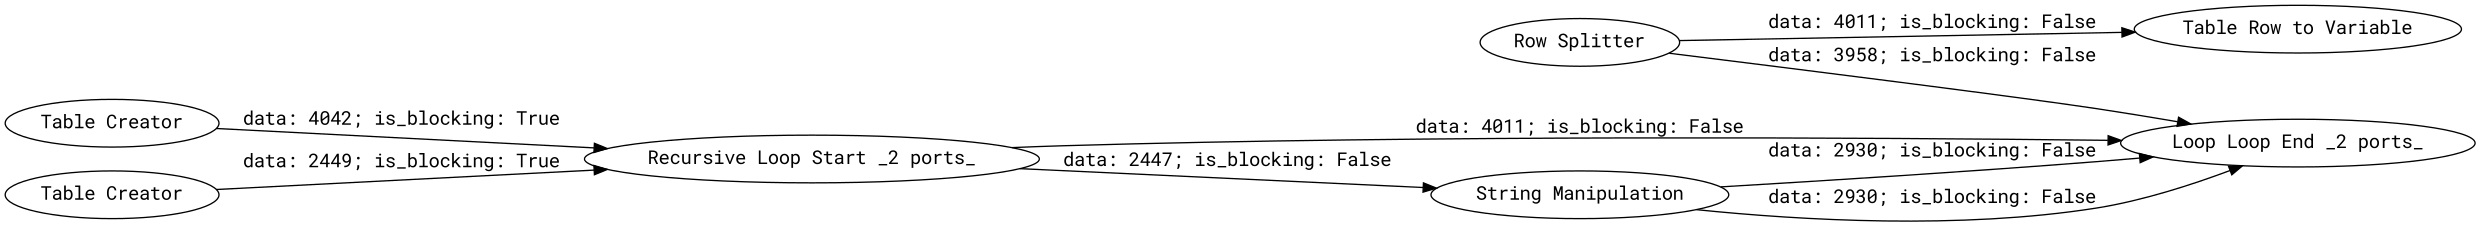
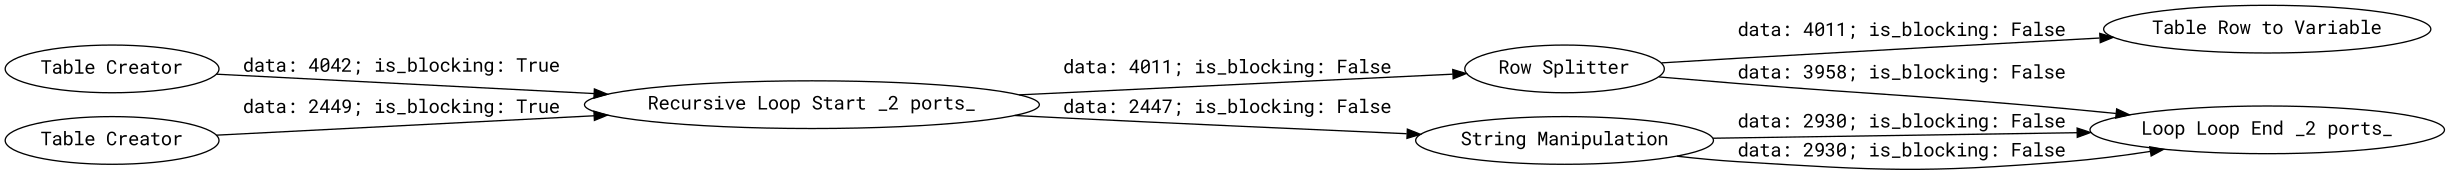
(1560, 138) -> (1236, 85)
